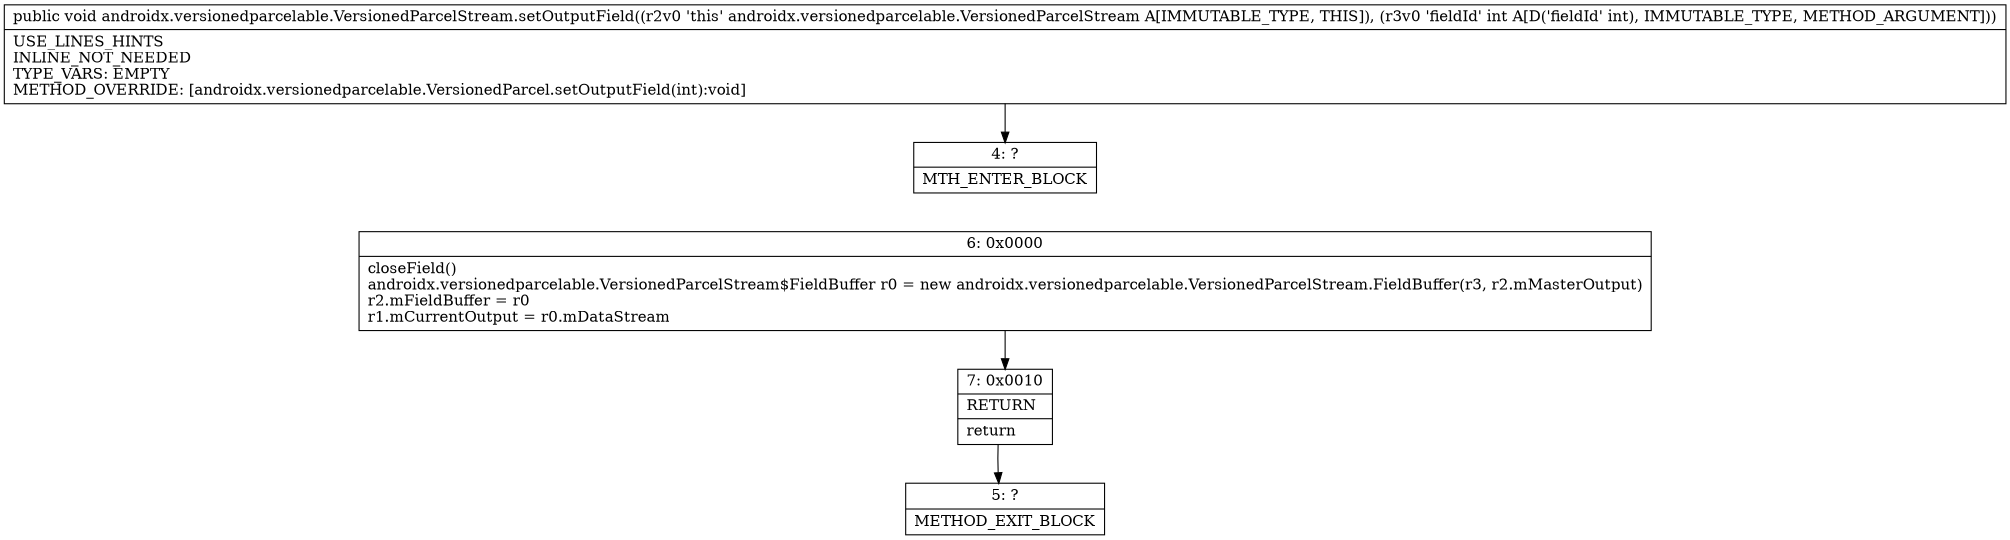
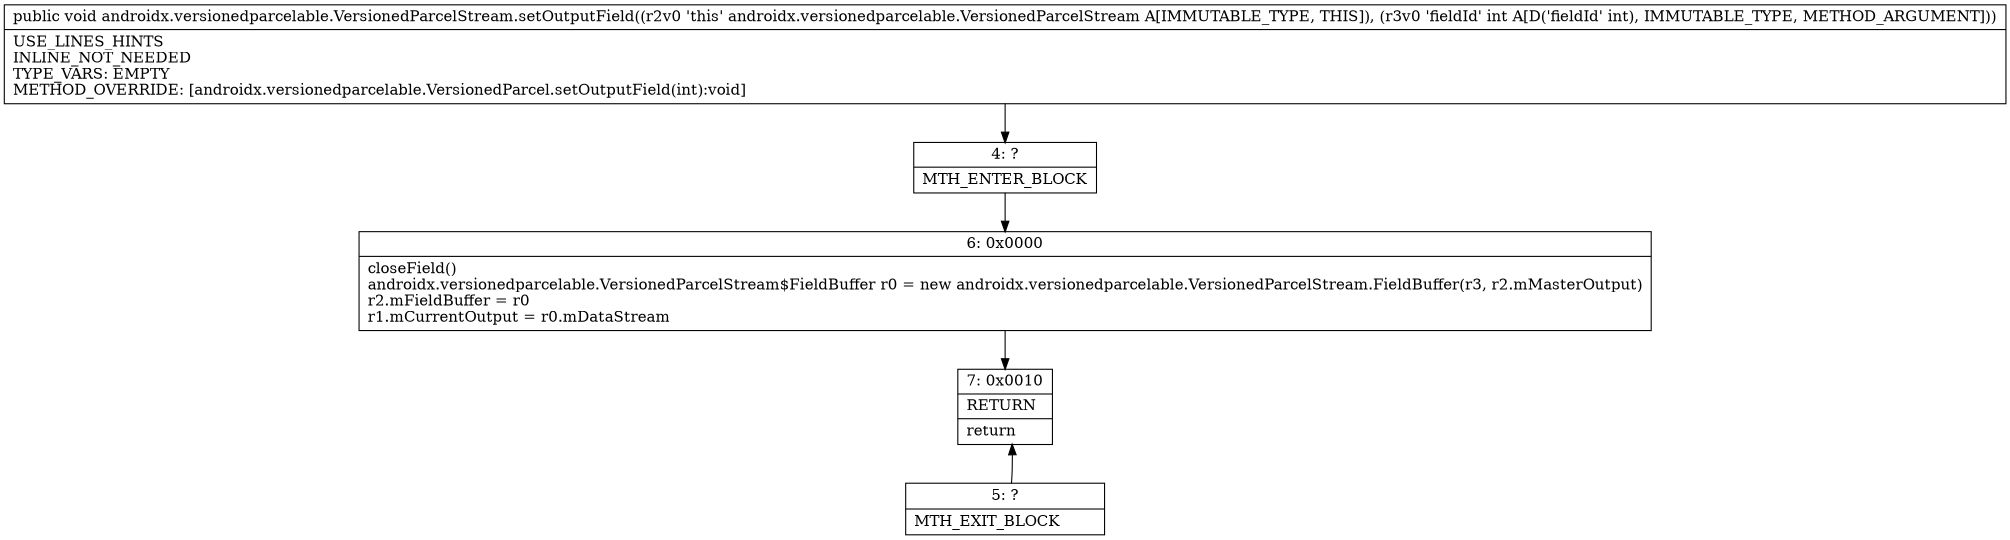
none -> (1005, 207)
(998, 458) -> (1012, 469)
(1005, 521) -> (987, 521)
